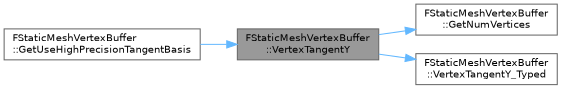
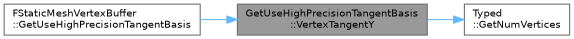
(487, 20) -> (517, 20)
(308, 44) -> (332, 20)
(487, 69) -> none
